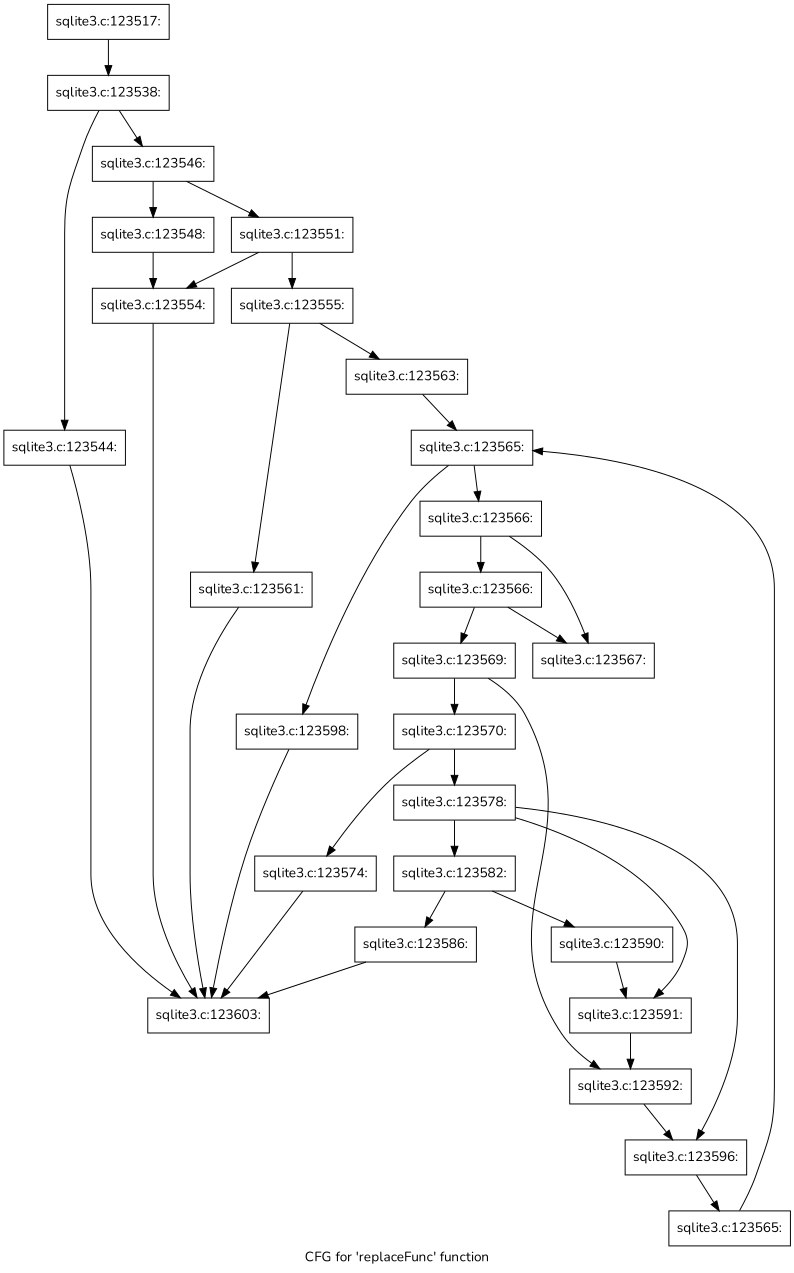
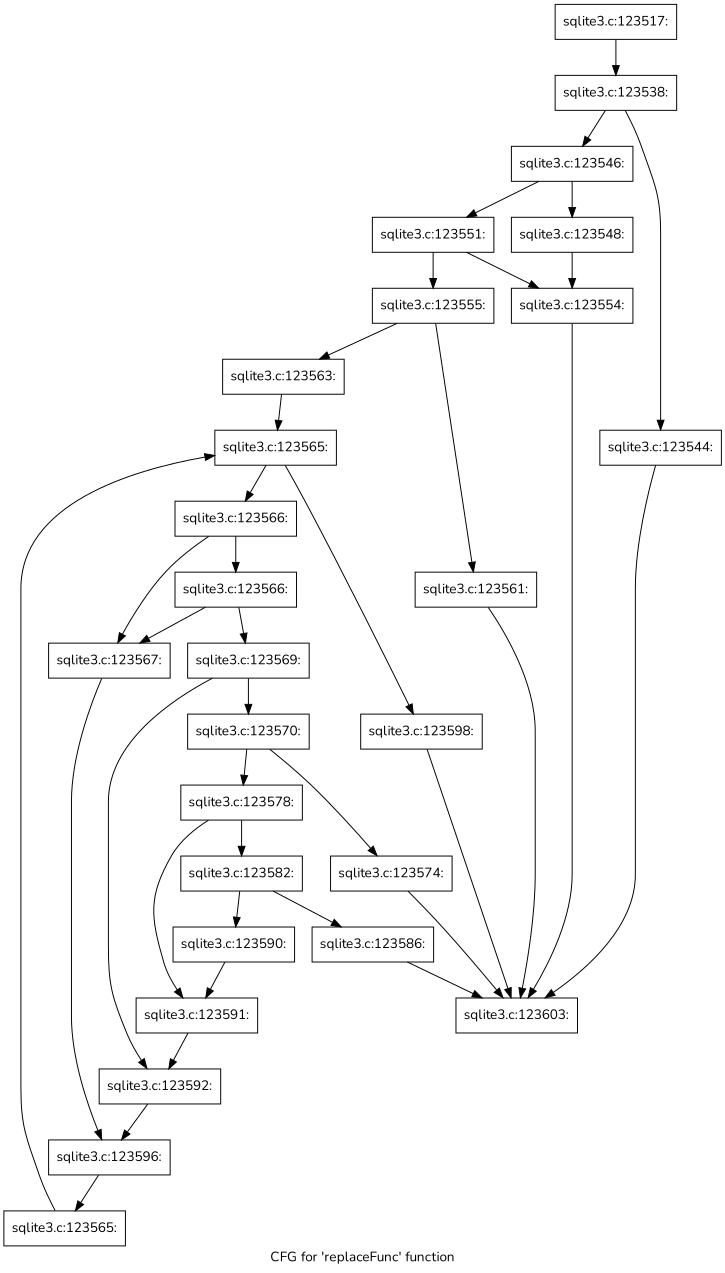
(726, 901) -> (71, 904)
